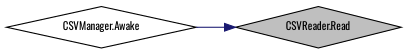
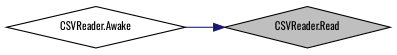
(101, 27) -> (96, 27)
